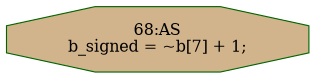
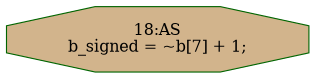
(158, 39) -> (158, 39)
